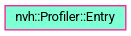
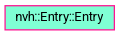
(65, 18) -> (60, 18)
